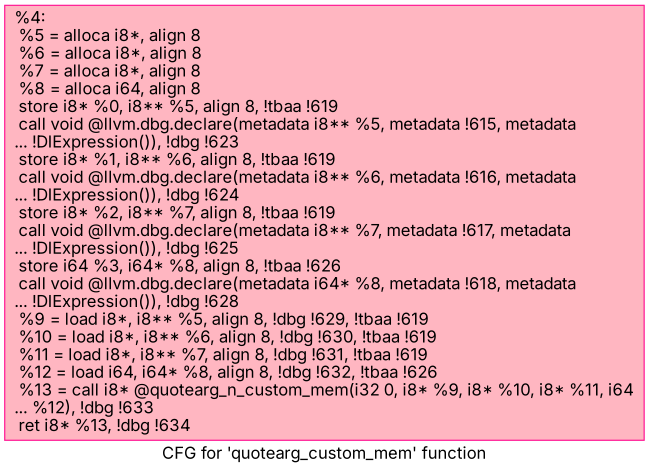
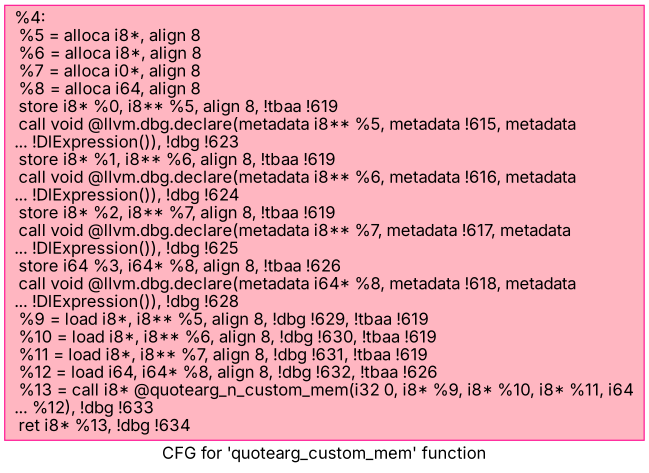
(108, 72) -> (108, 72)
